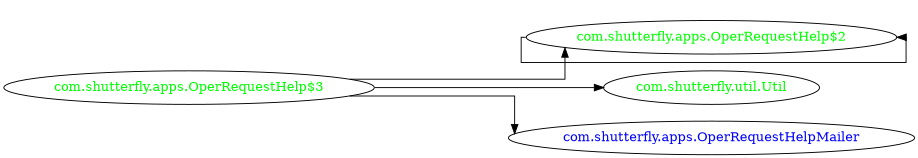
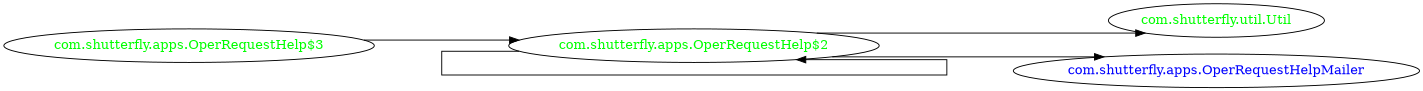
(485, 88) -> (976, 33)
(446, 96) -> (963, 57)
